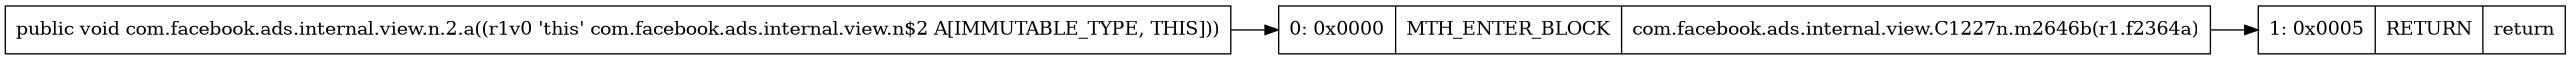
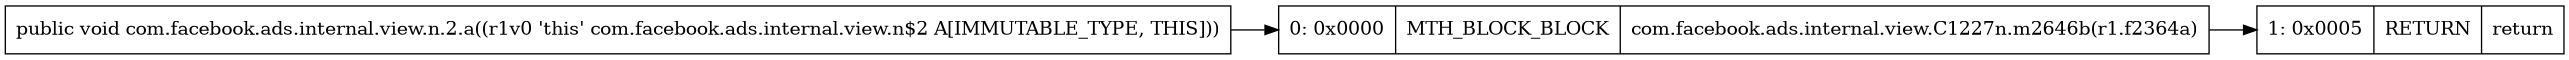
(1509, 29) -> (1508, 29)
